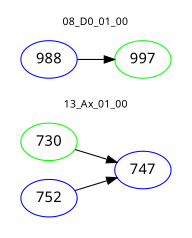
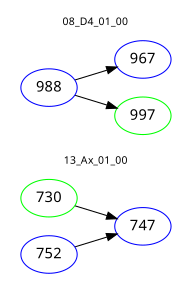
(96, 22) -> (96, 22)
none -> (143, 59)
